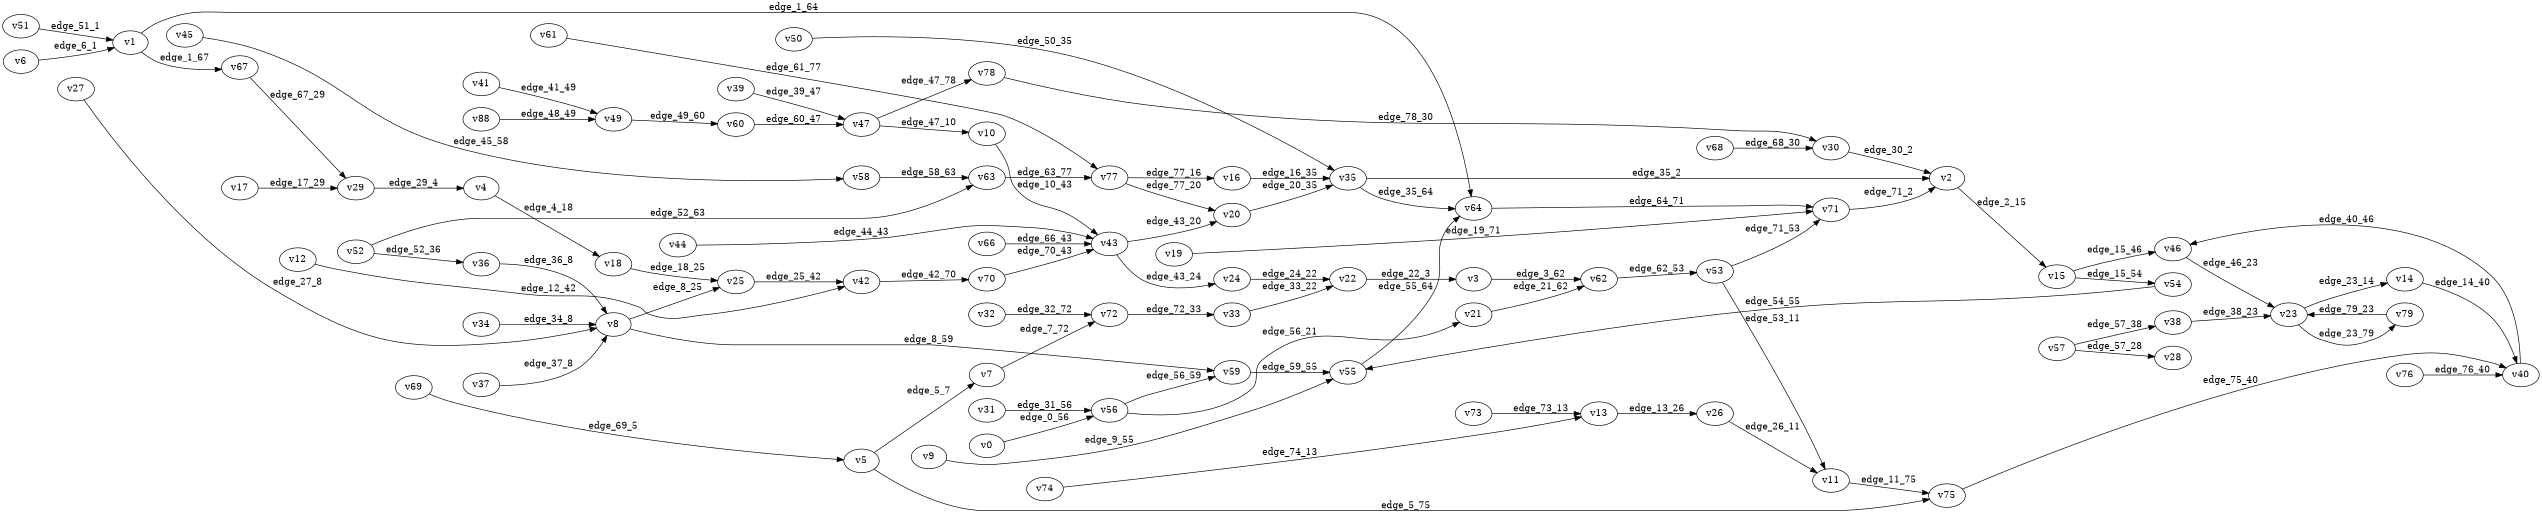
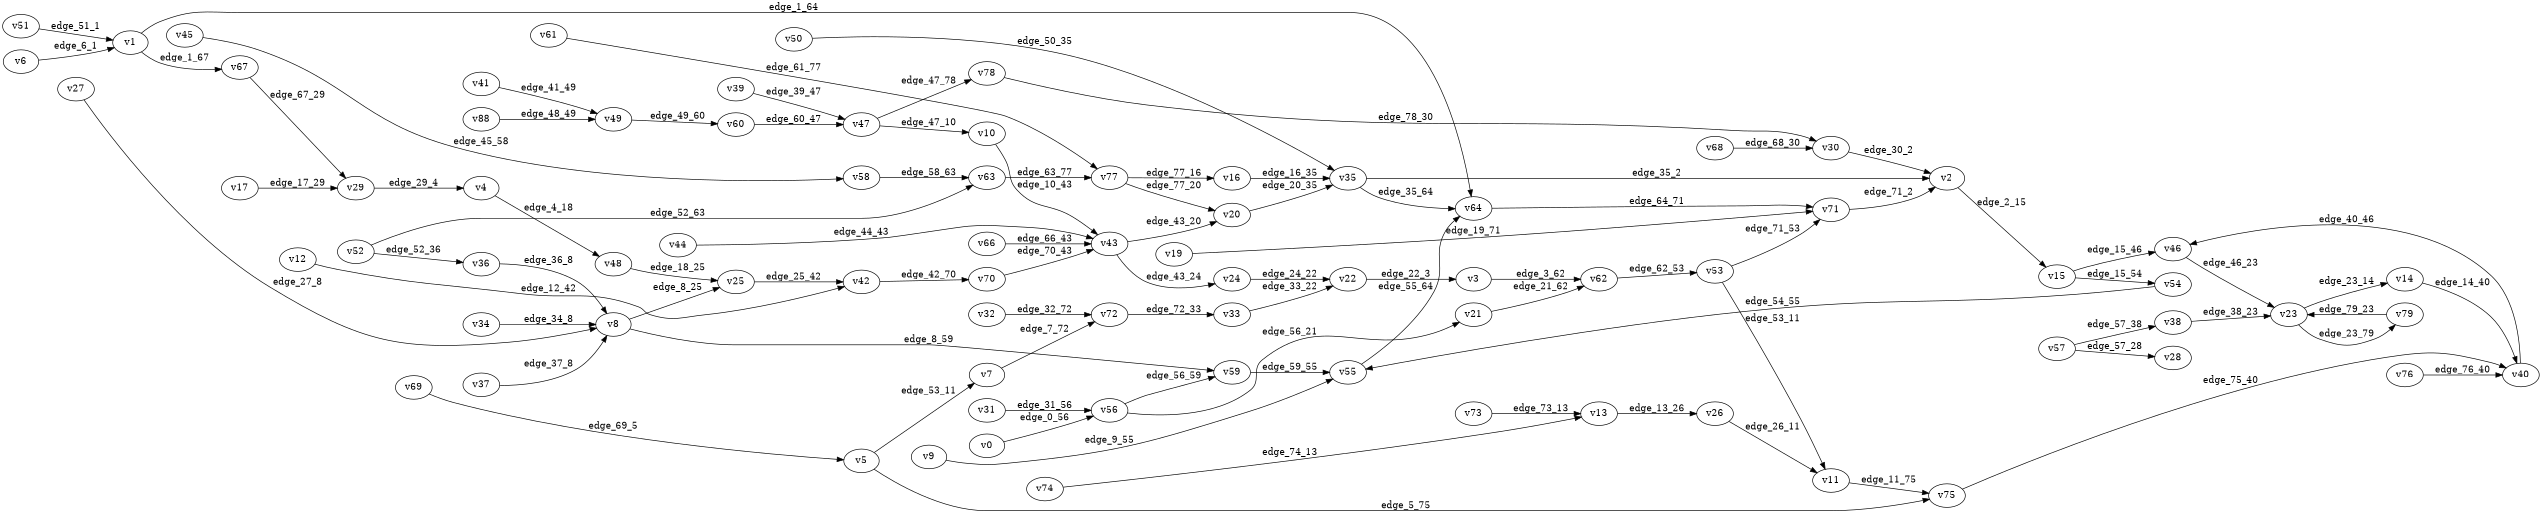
(613, 264) -> (613, 264)
(929, 391) -> (929, 391)
